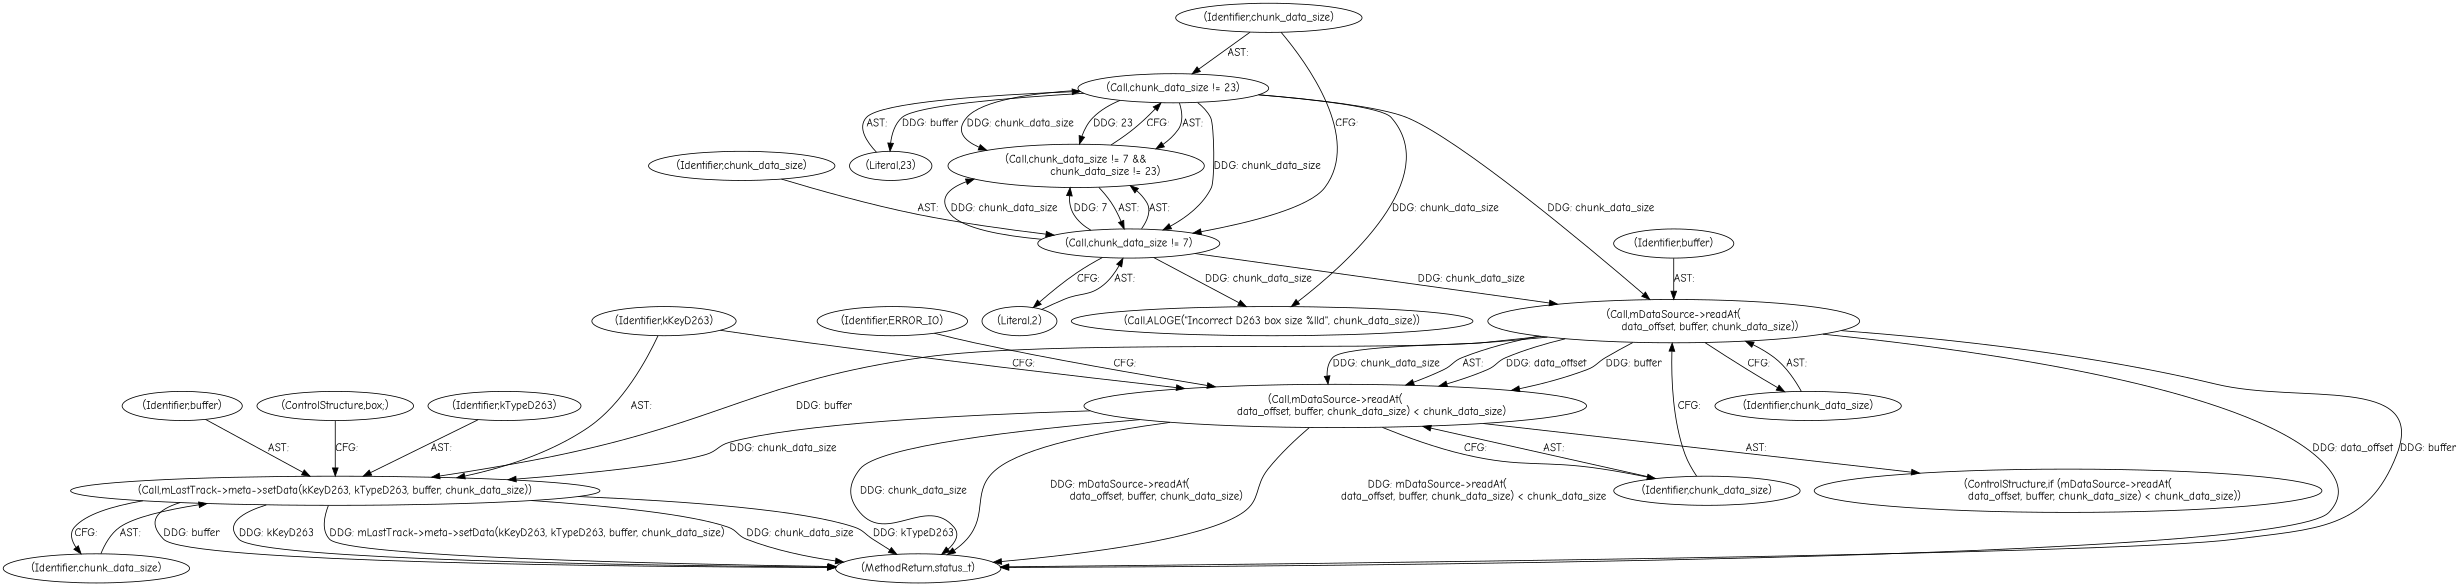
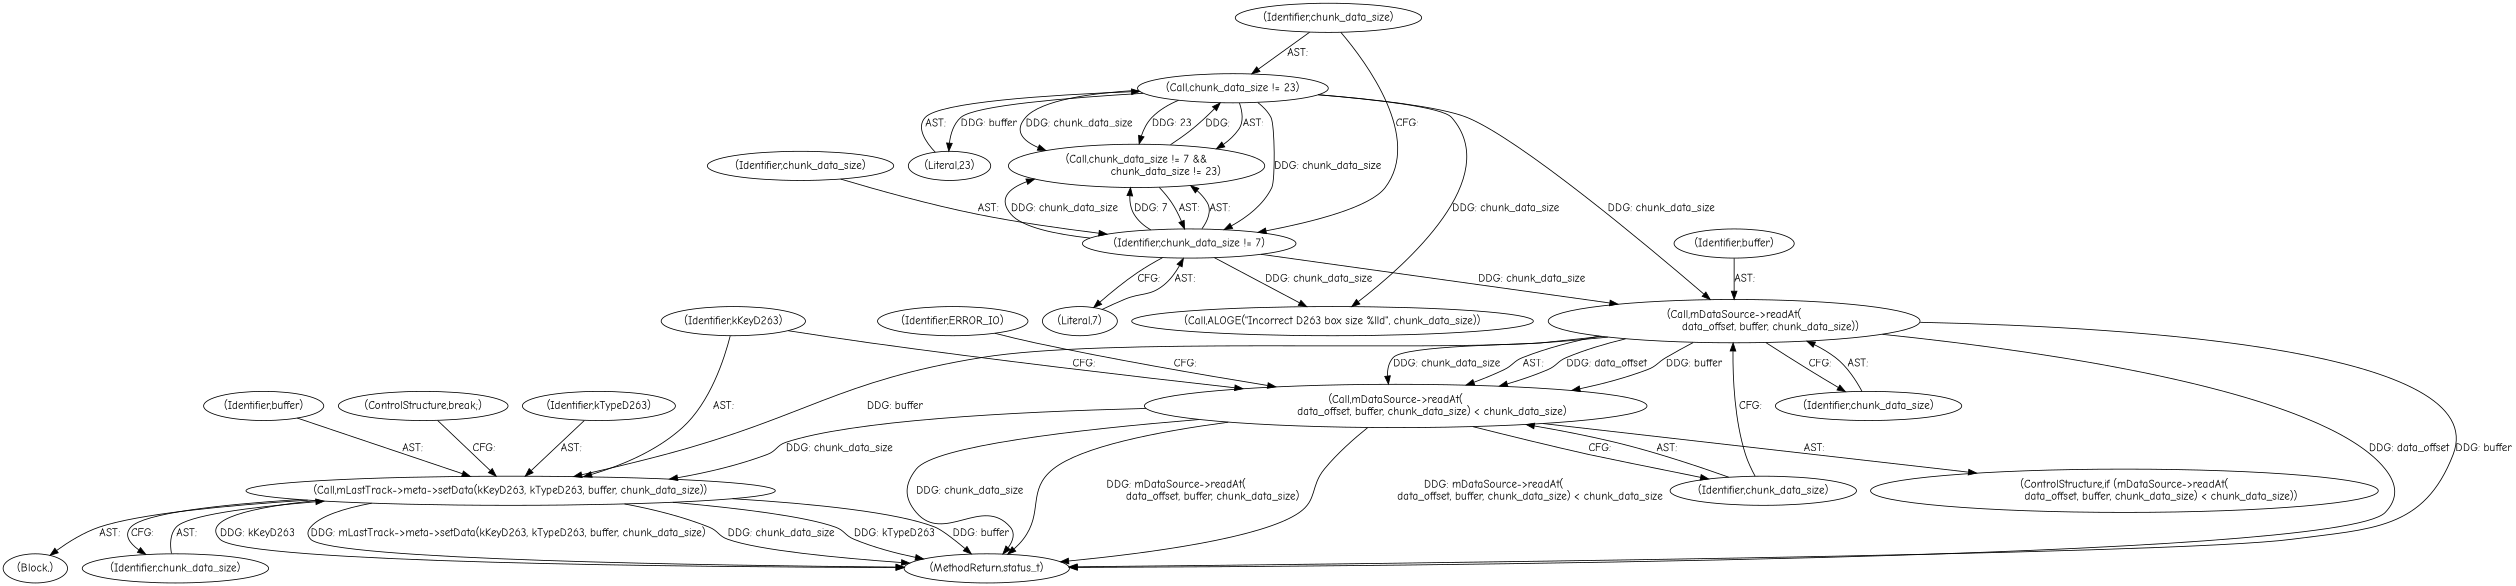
(1160, 123) -> (1220, 123)
(1129, 244) -> (1189, 244)
(1019, 321) -> (1080, 321)
(335, 406) -> (423, 406)
none -> (35, 568)
